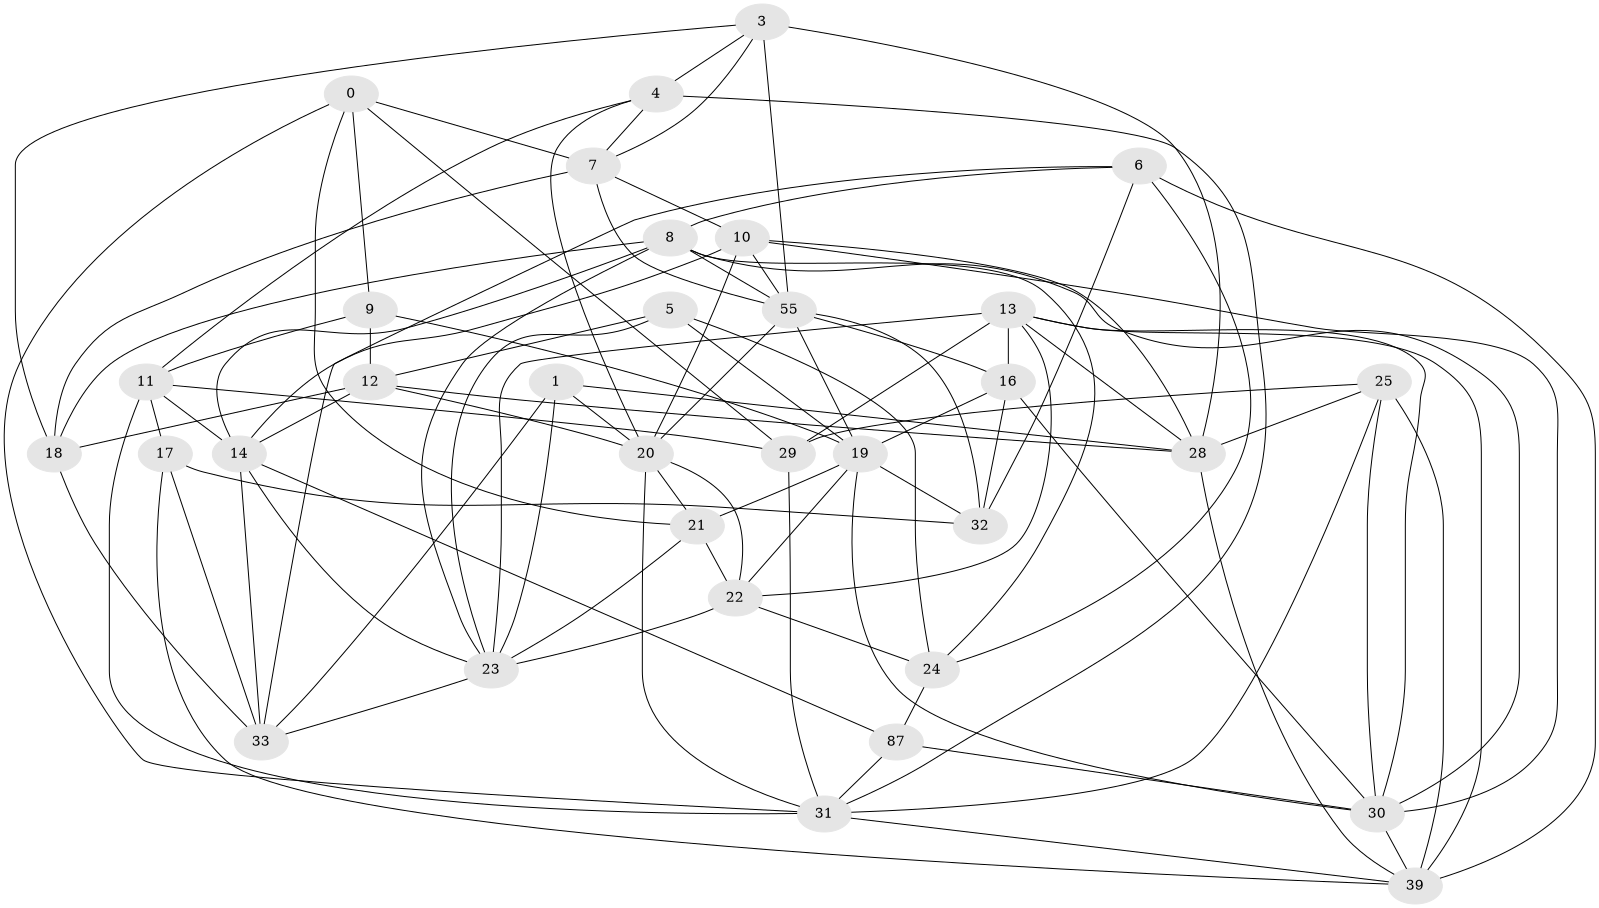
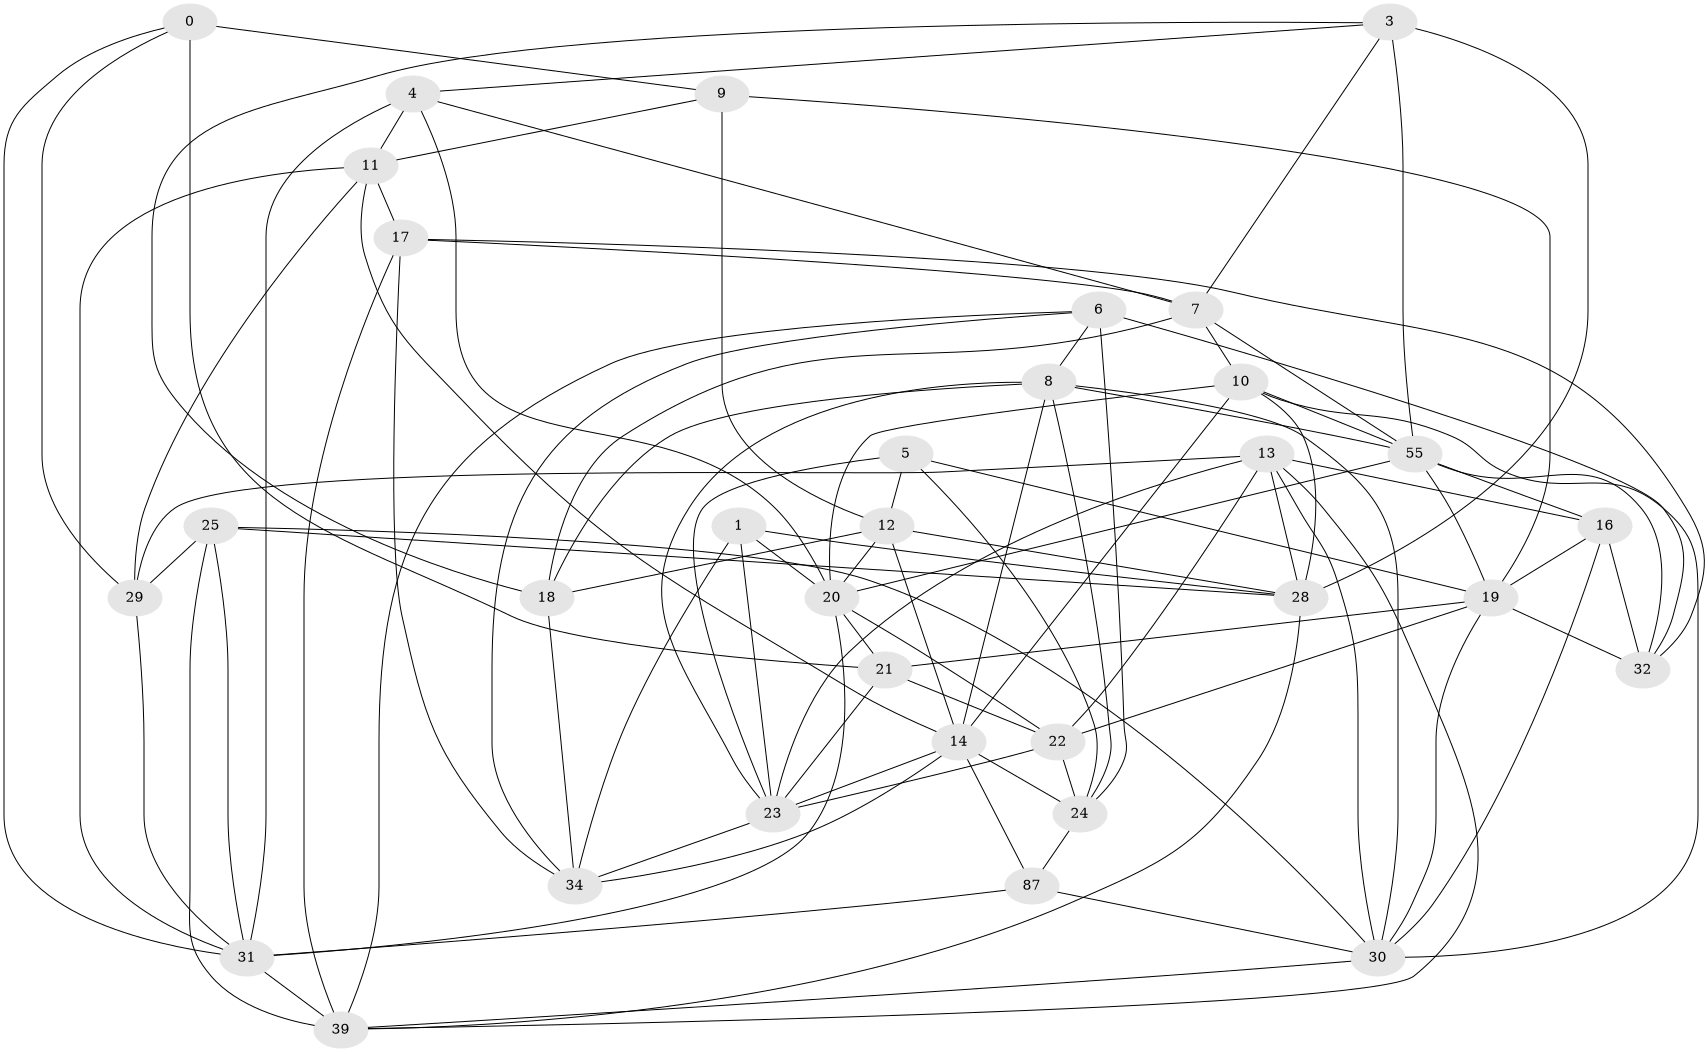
(472, 130) -> (801, 261)
(261, 742) -> (575, 886)
none -> (1020, 778)
